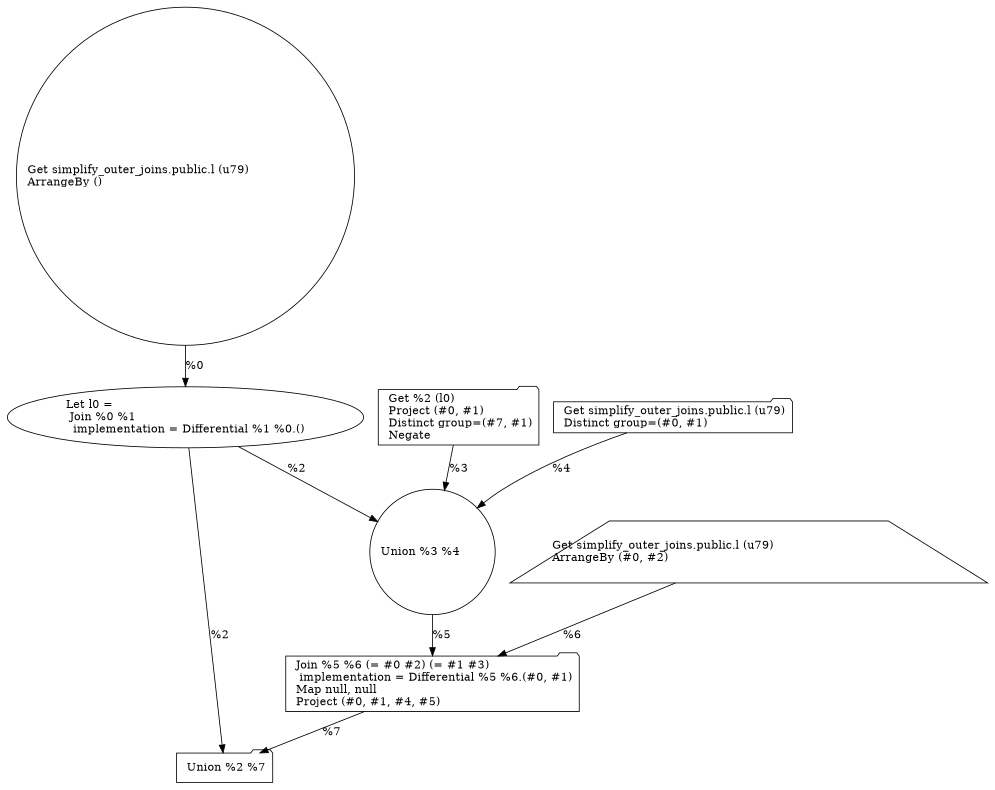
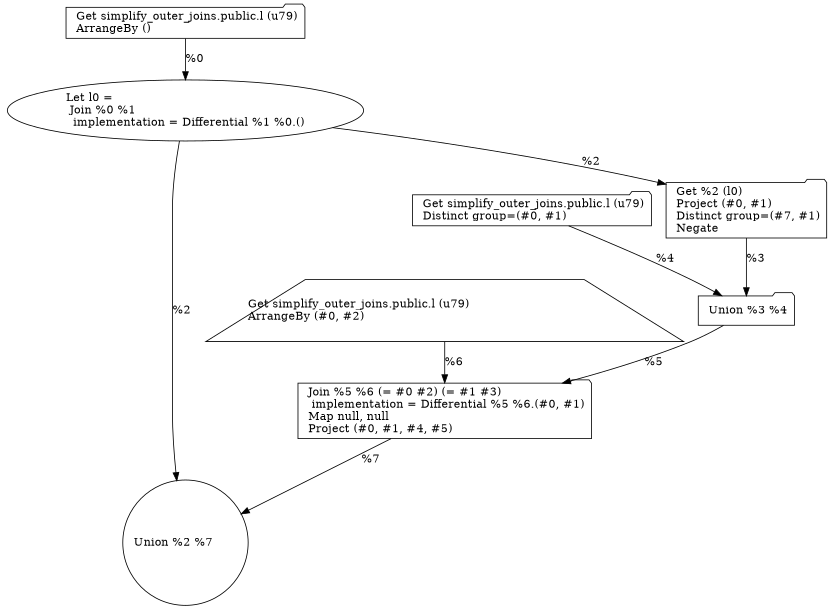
(185, 176) -> (185, 23)
(304, 482) -> (496, 151)
(433, 552) -> (746, 311)
(225, 768) -> (185, 543)
